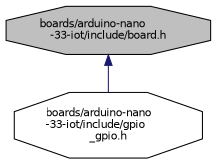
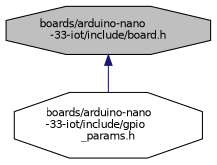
(108, 125) -> (108, 125)
